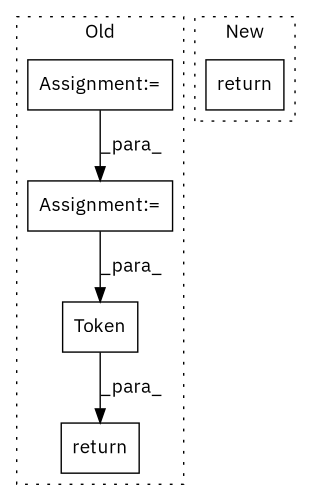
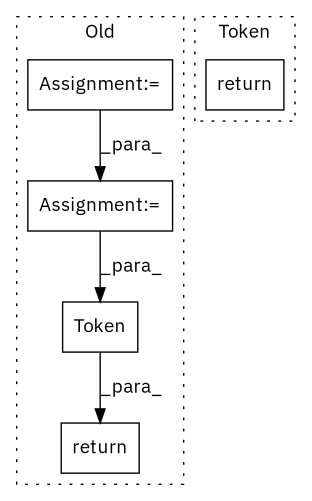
(245, 33) -> (245, 33)
